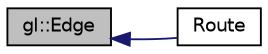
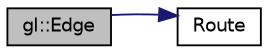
(154, 39) -> (135, 14)
